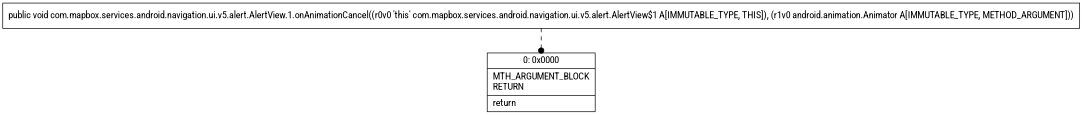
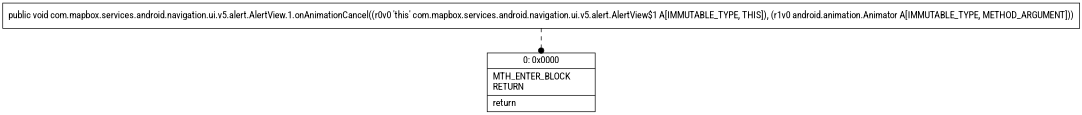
(541, 77) -> (532, 77)
